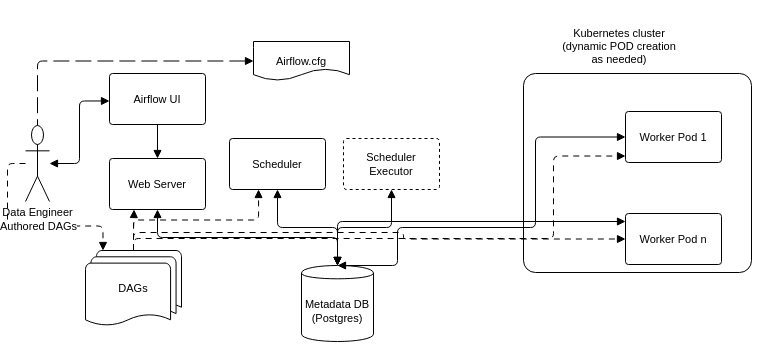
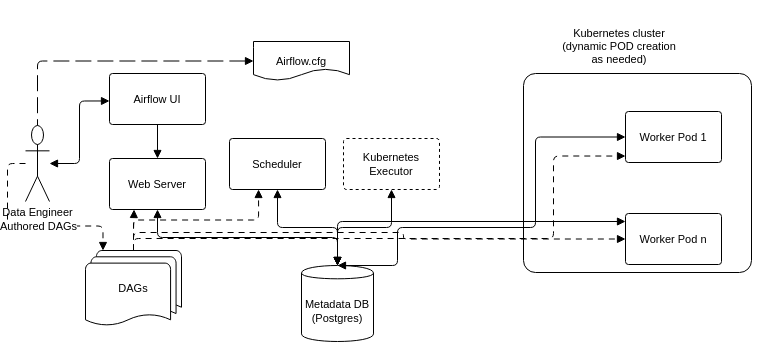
(392, 165) -> (392, 165)
